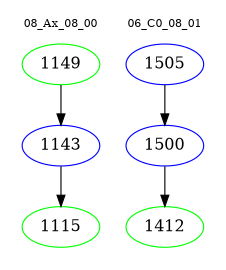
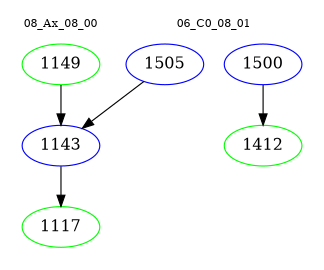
(165, 99) -> (124, 96)
(61, 227) -> (61, 227)
